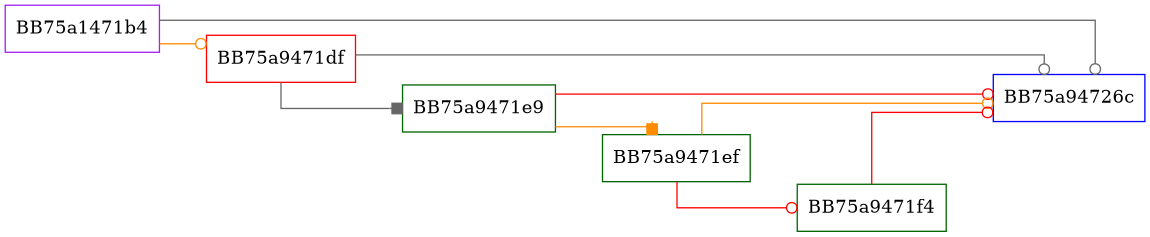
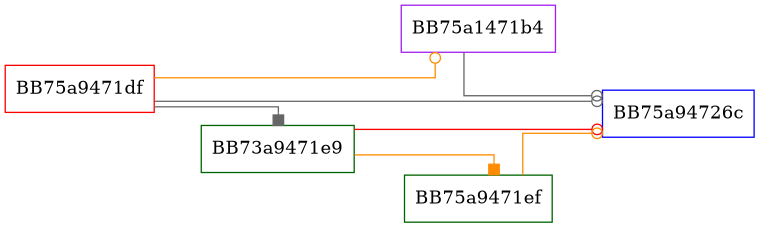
(178, 44) -> (302, 78)
(479, 108) -> (278, 149)
(872, 208) -> none
